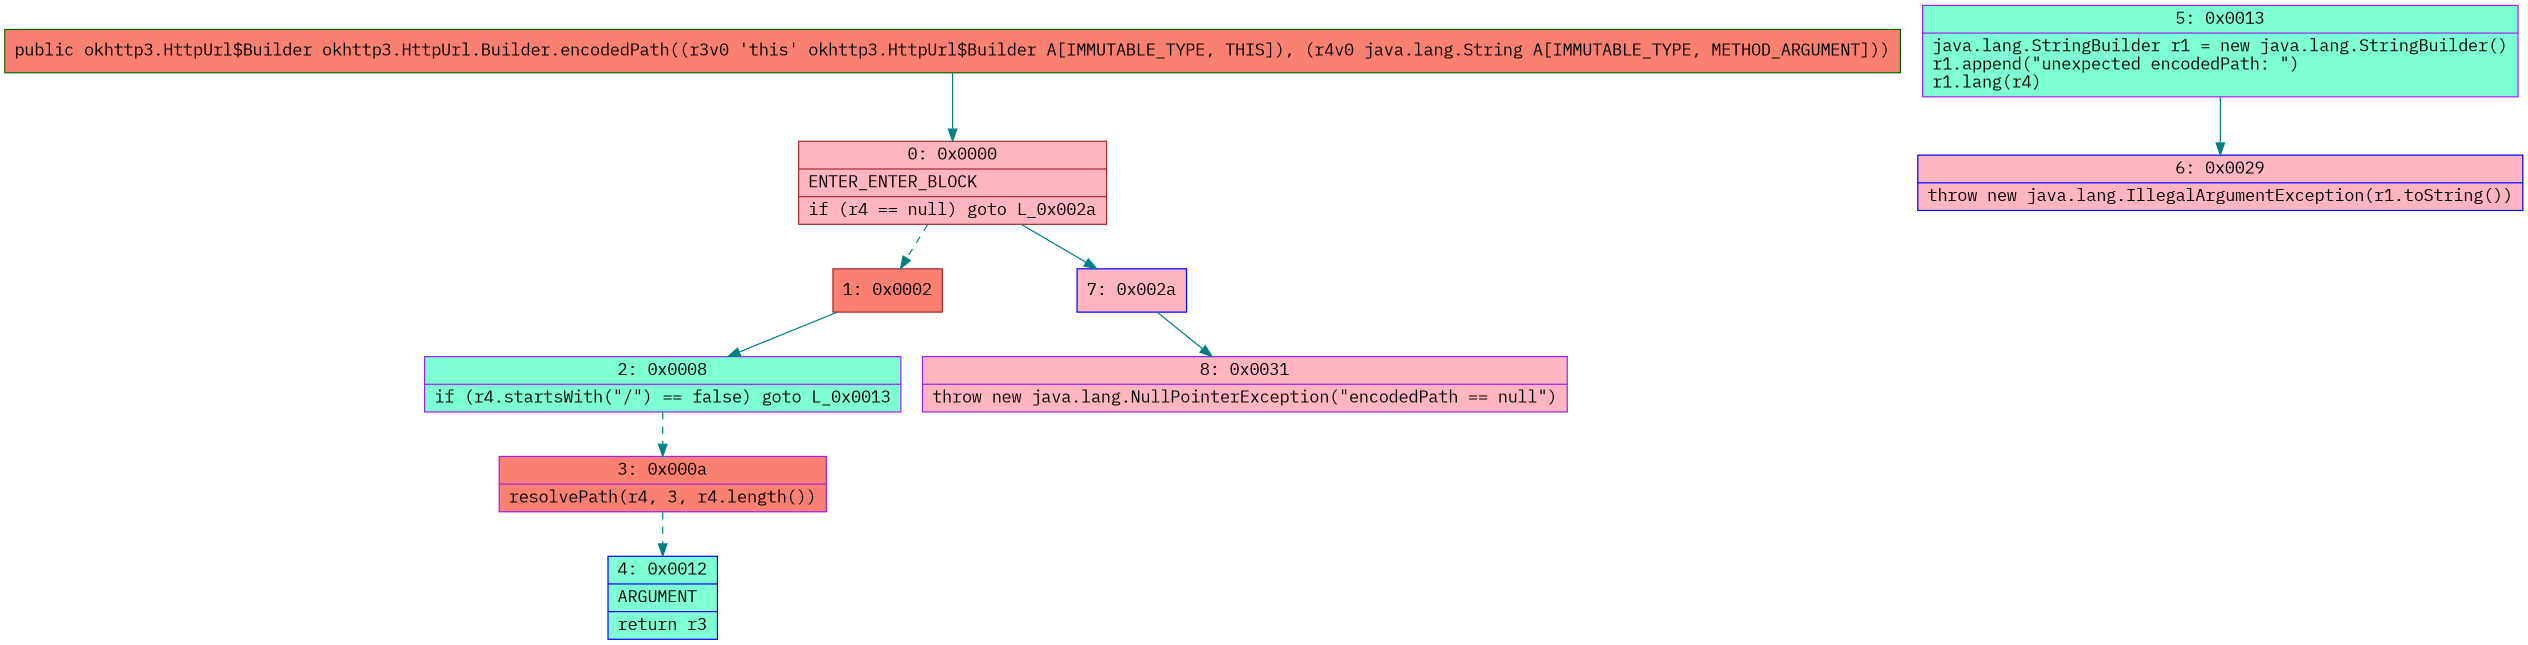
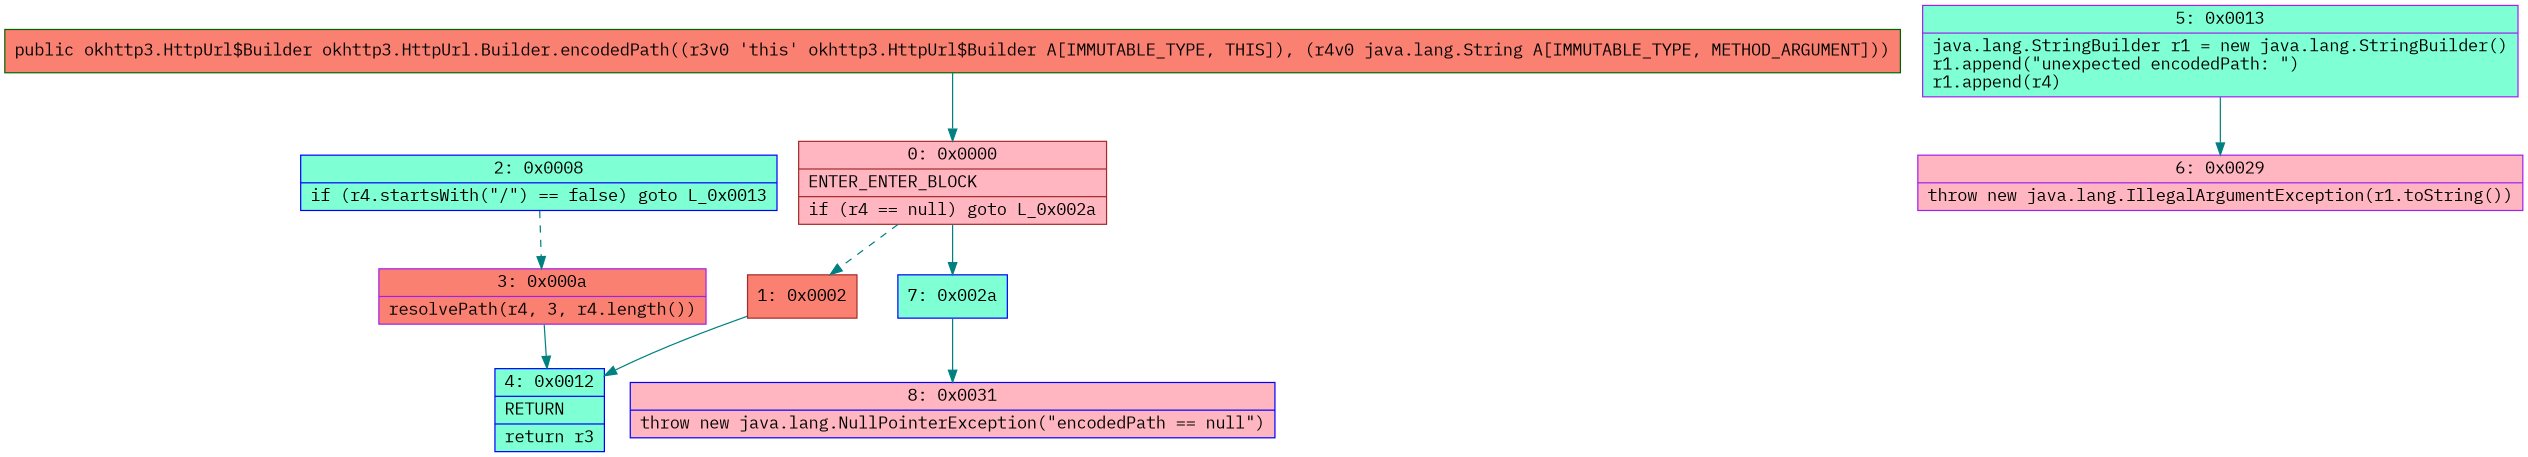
(1987, 82) -> (1997, 82)
(2220, 183) -> (2220, 183)
(1132, 290) -> (953, 296)
(788, 332) -> (681, 341)
(663, 384) -> (539, 183)
(1245, 384) -> (953, 410)
(663, 528) -> (545, 340)
(658, 597) -> (535, 410)
